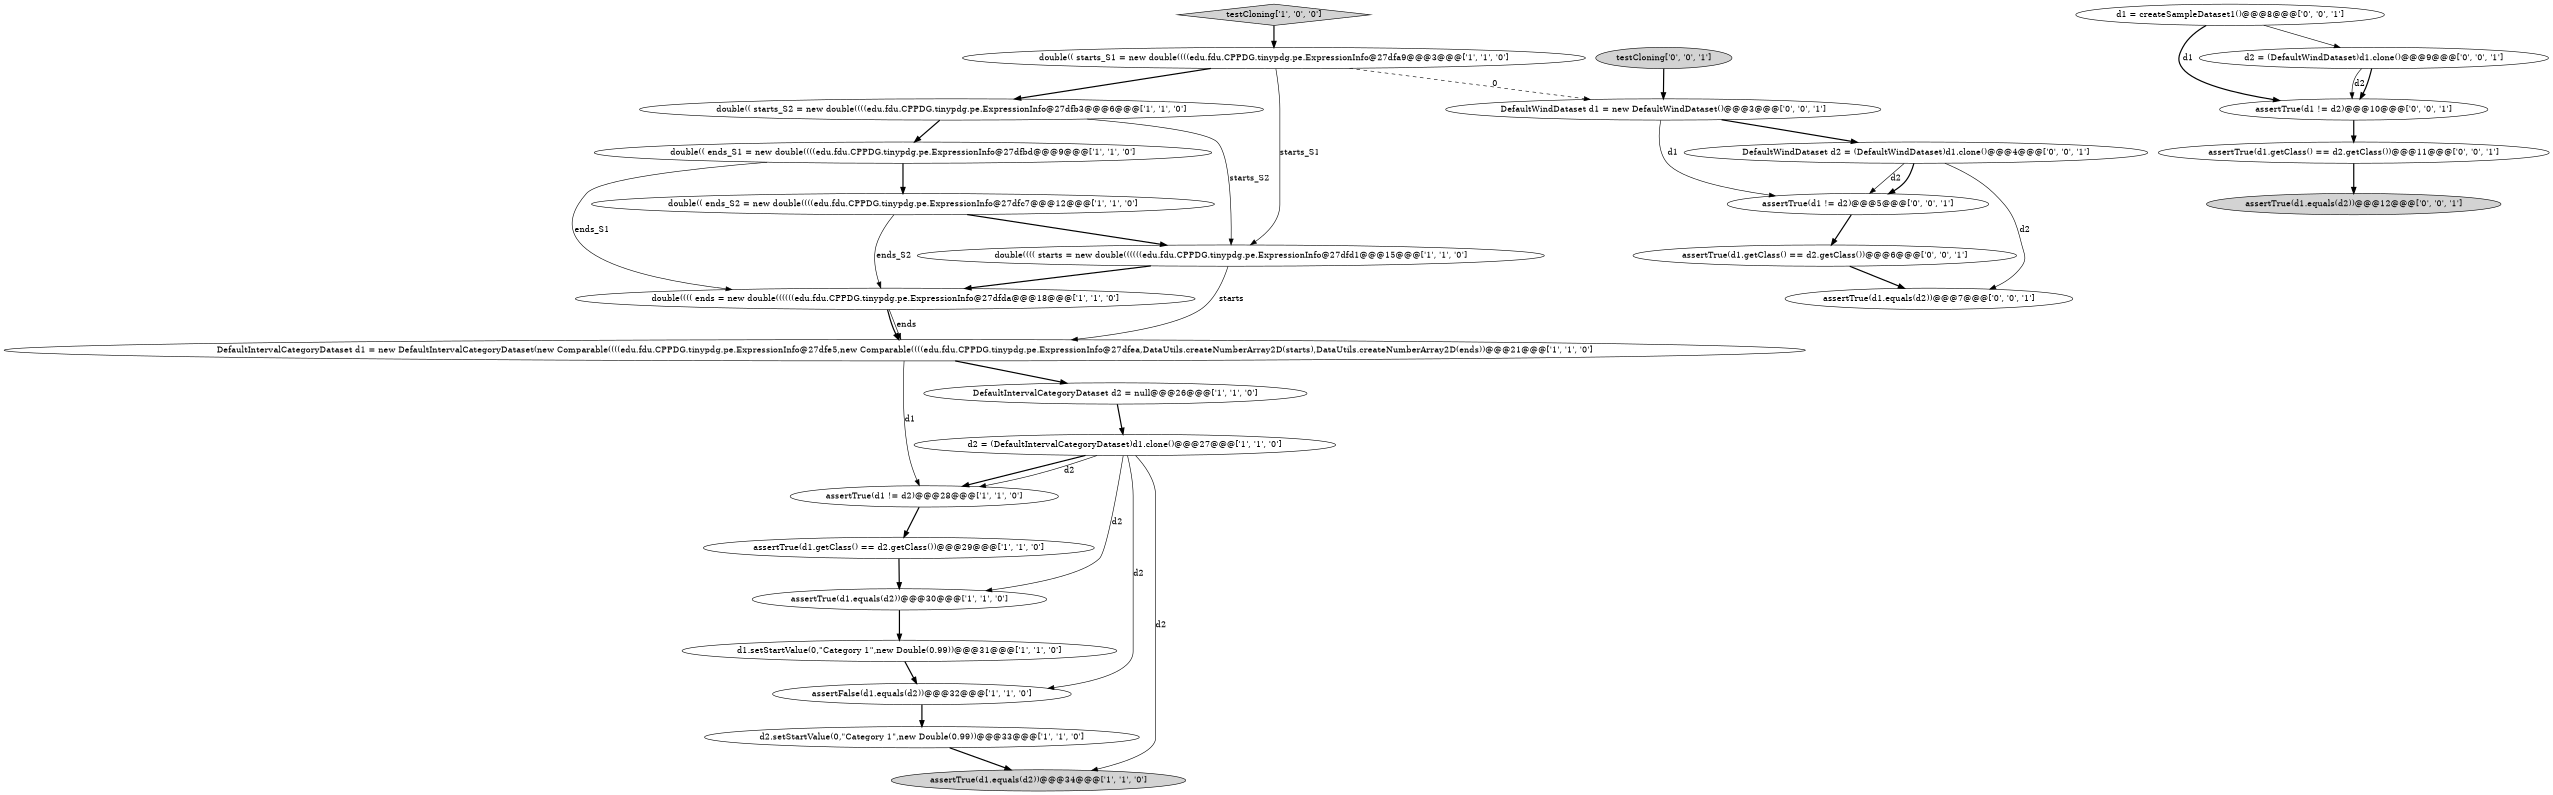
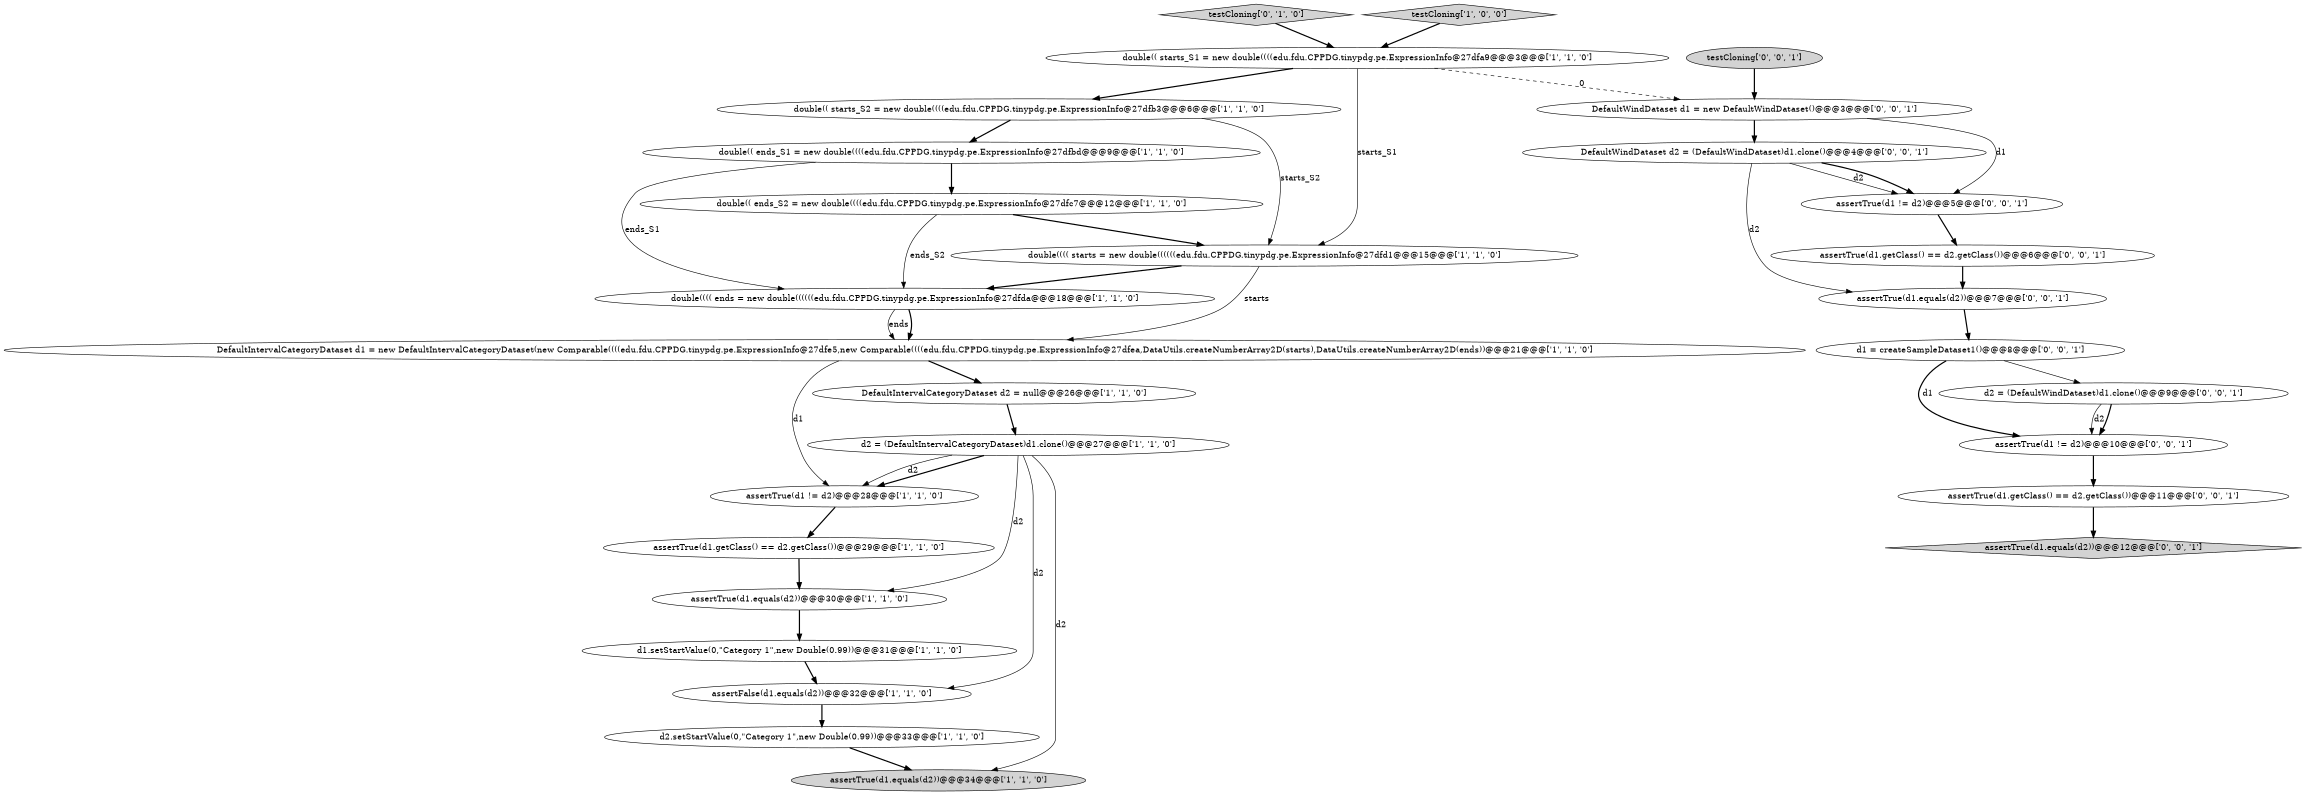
none -> (1256, 15)
(2354, 204) -> (2093, 548)
none -> (1966, 322)
